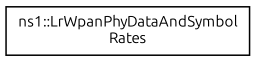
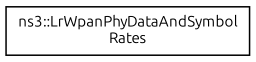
(128, 31) -> (128, 31)
